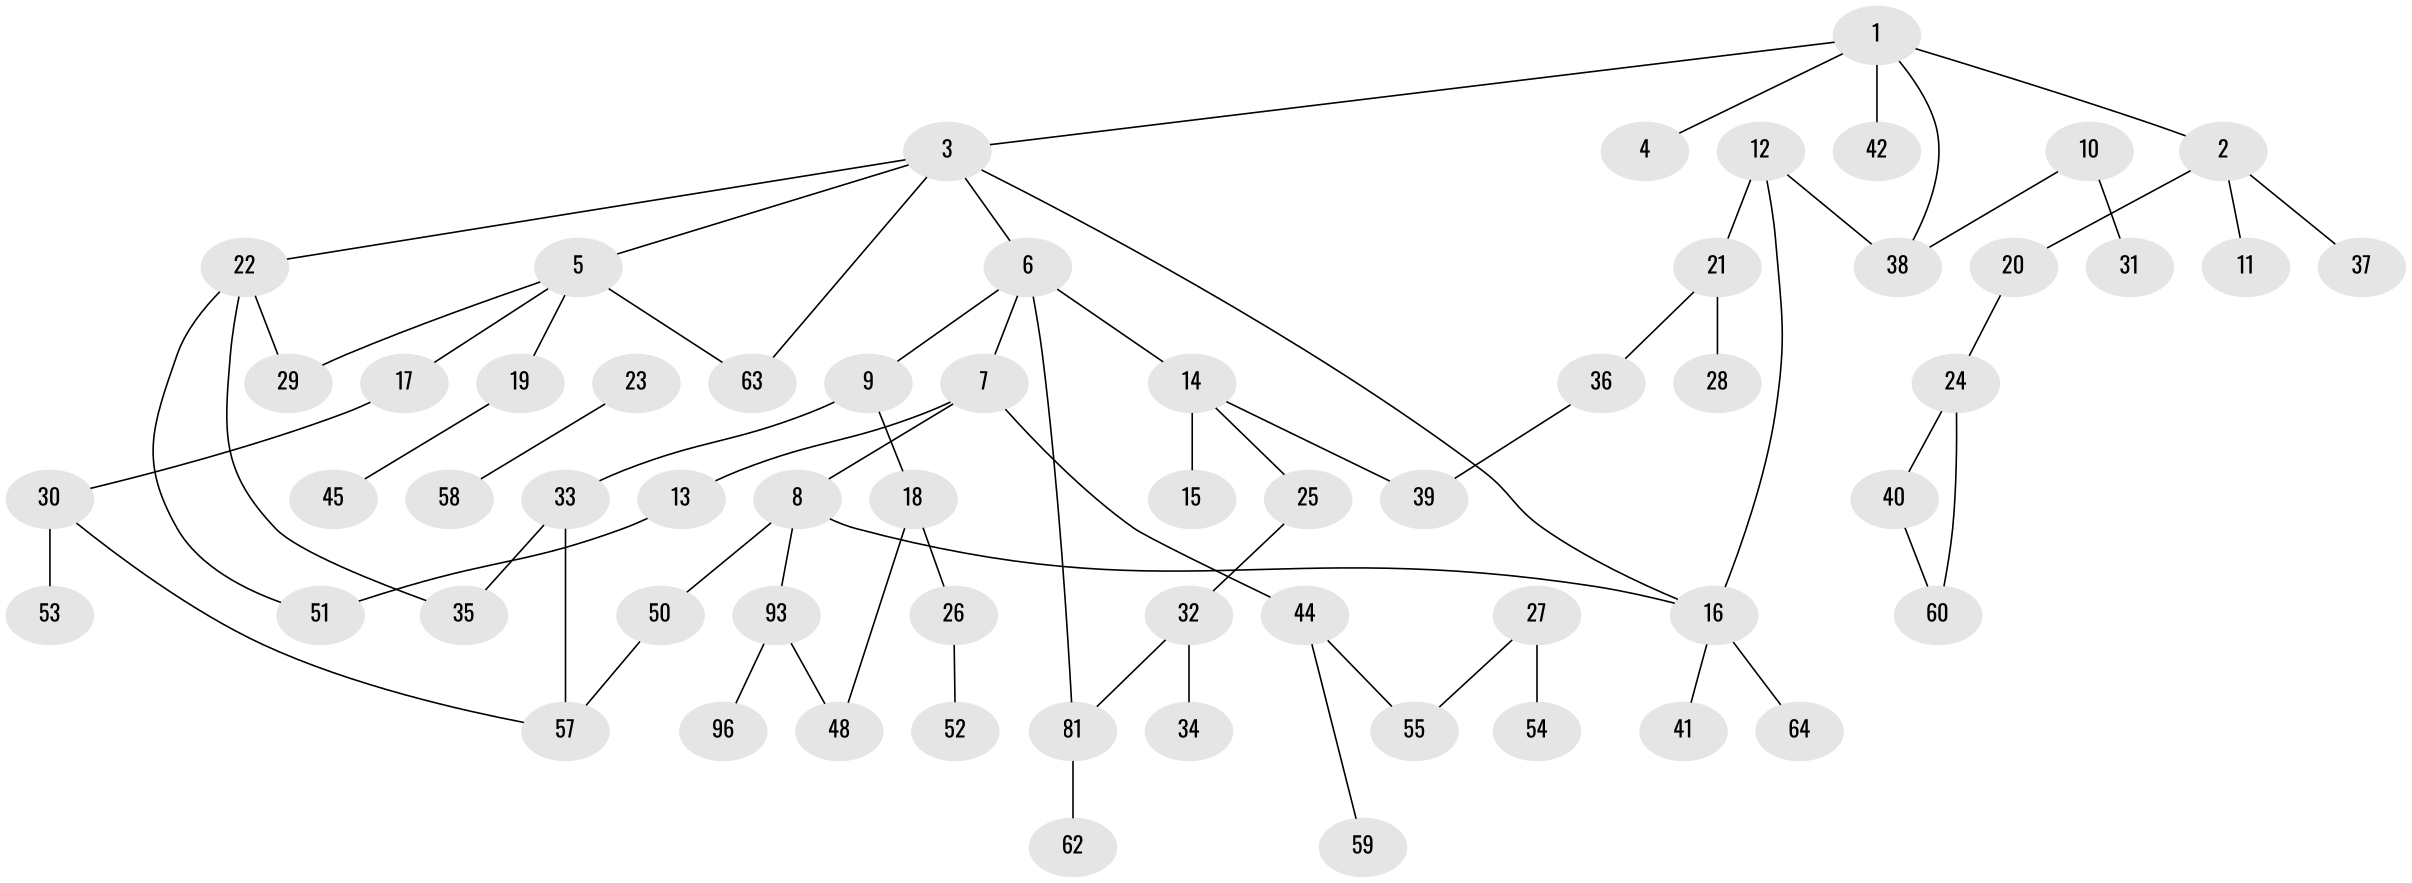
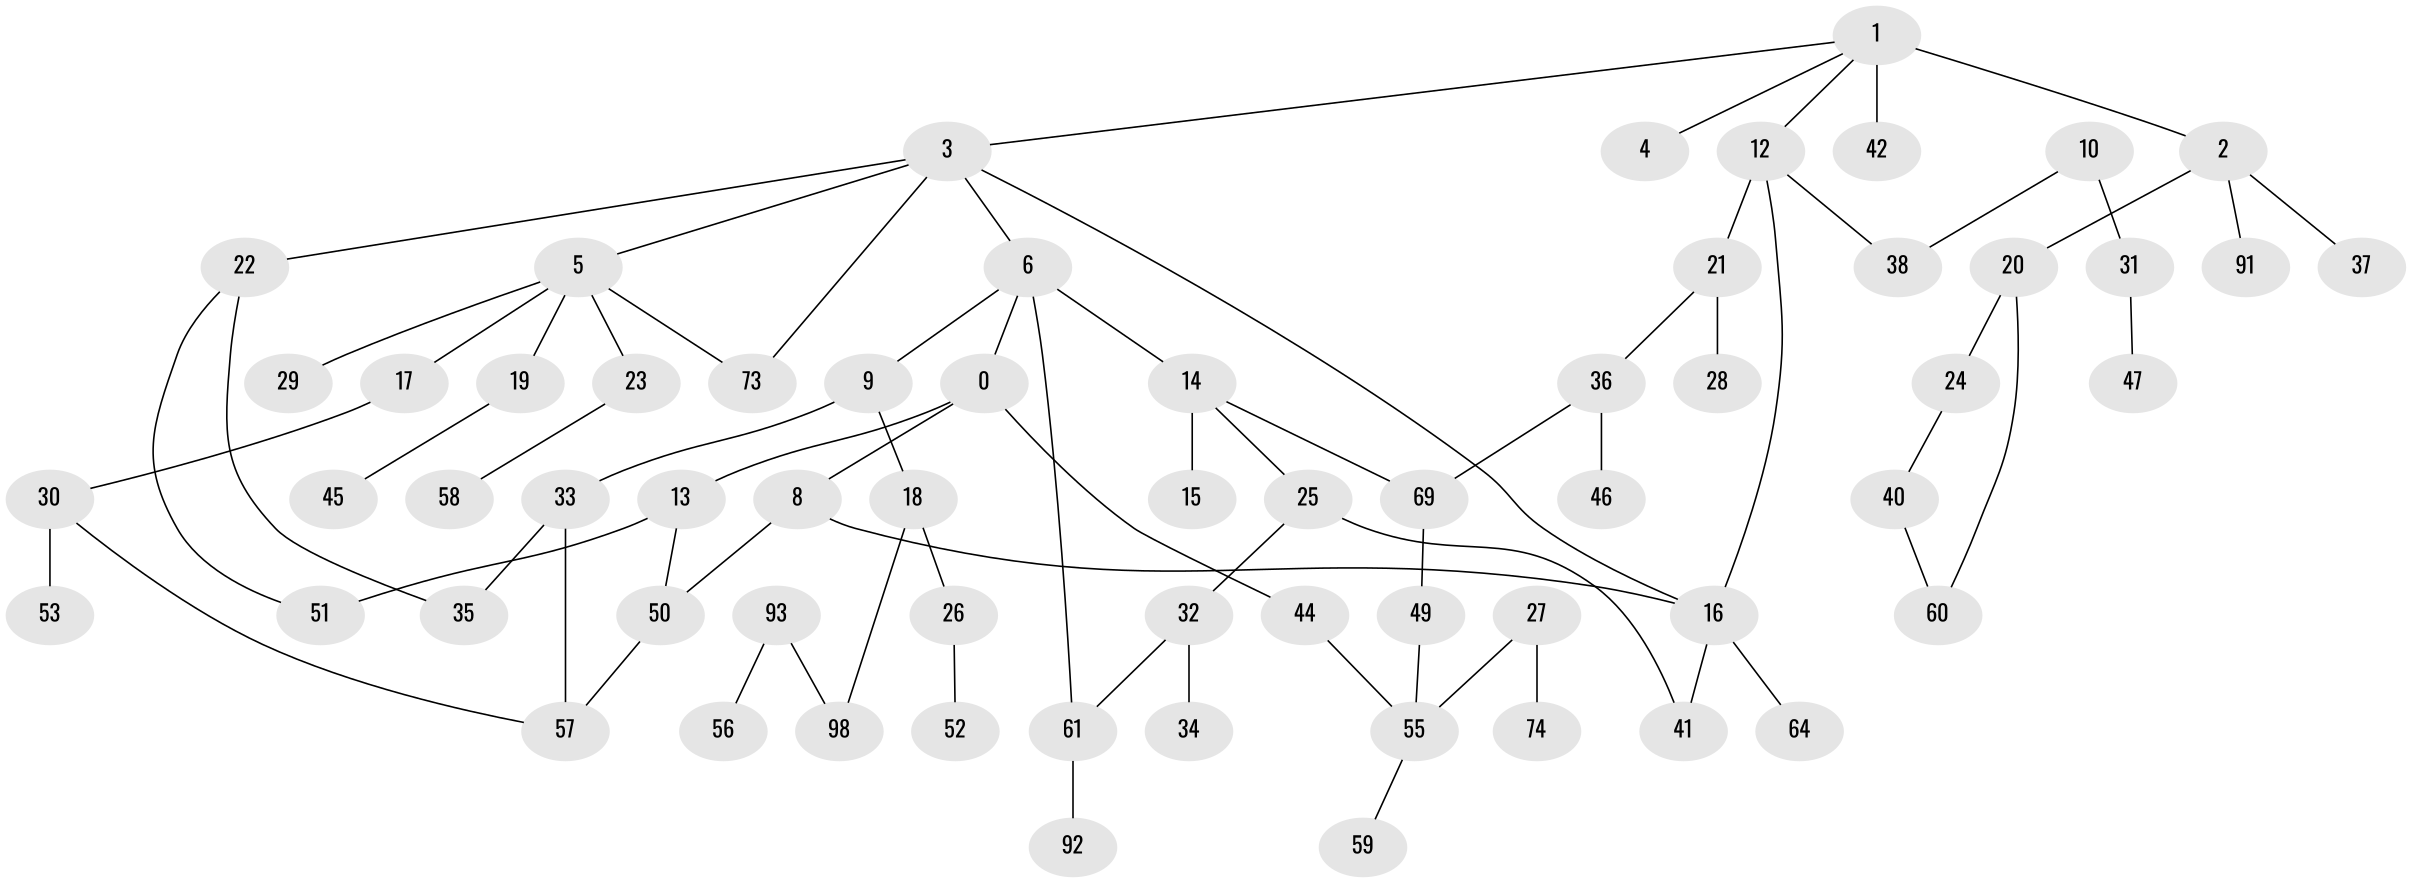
(1939, 148) -> (1819, 93)
(2246, 267) -> (2246, 267)
(267, 325) -> none
none -> (607, 326)
(752, 383) -> (752, 383)
(984, 383) -> (984, 383)
none -> (2133, 383)
(1424, 499) -> (1424, 499)
none -> (1601, 499)
(1955, 500) -> (2007, 447)
none -> (671, 557)
(787, 557) -> none
none -> (1541, 558)
none -> (1421, 615)
(723, 731) -> (723, 731)
(839, 731) -> (839, 731)
(1073, 731) -> (1073, 731)
(1334, 731) -> (1389, 790)
(1537, 731) -> (1537, 731)
(1073, 847) -> (1073, 847)
